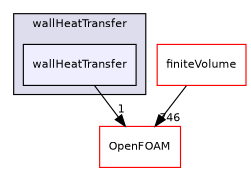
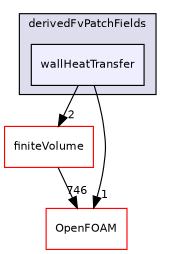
(80, 24) -> (88, 24)
none -> (70, 102)
